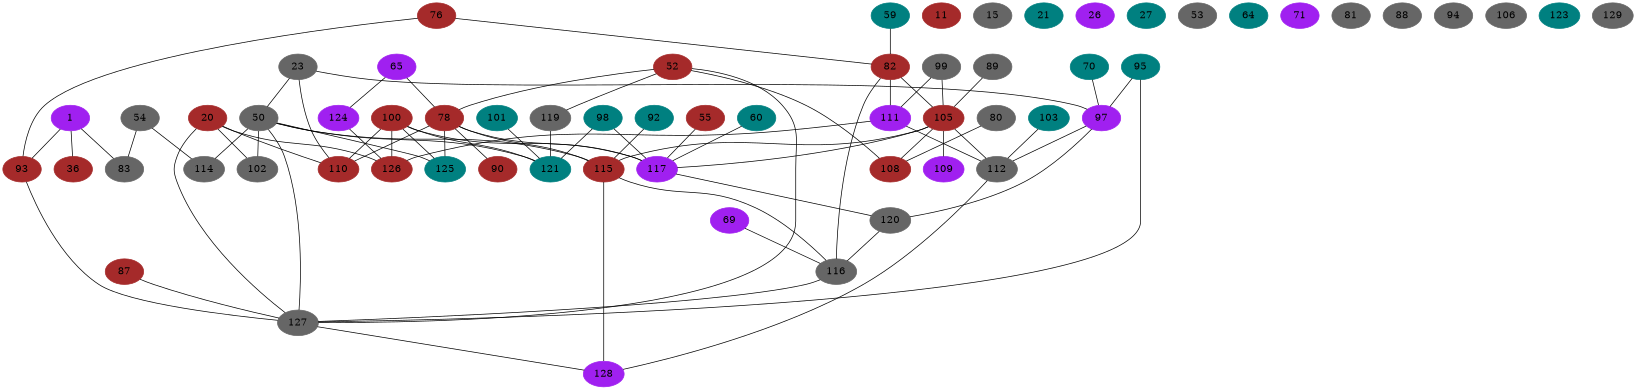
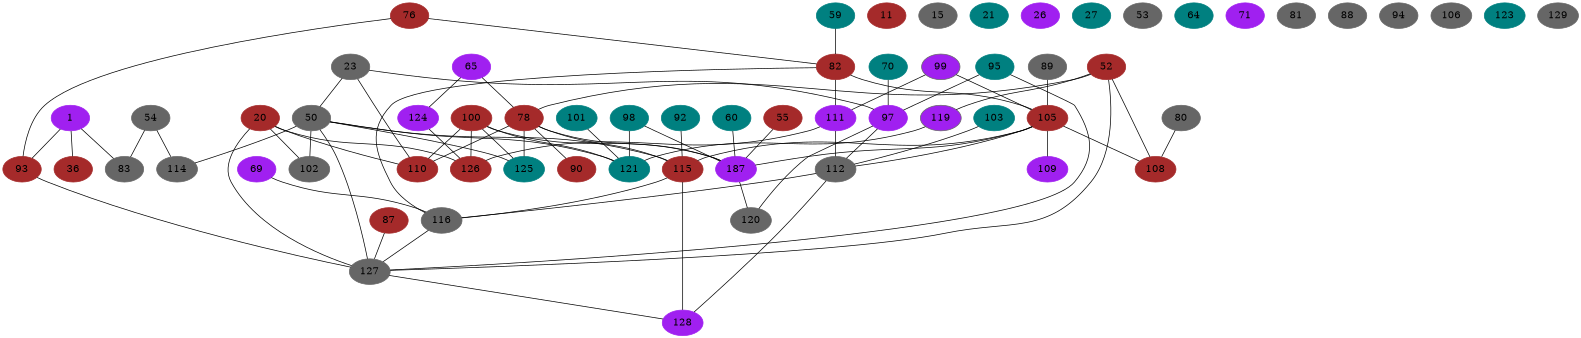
(942, 67) -> (941, 67)
(550, 118) -> (941, 118)
(657, 169) -> (736, 169)
(863, 246) -> (639, 198)
